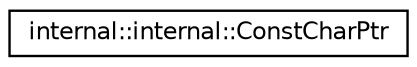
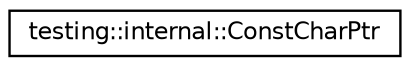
(209, 33) -> (205, 33)
